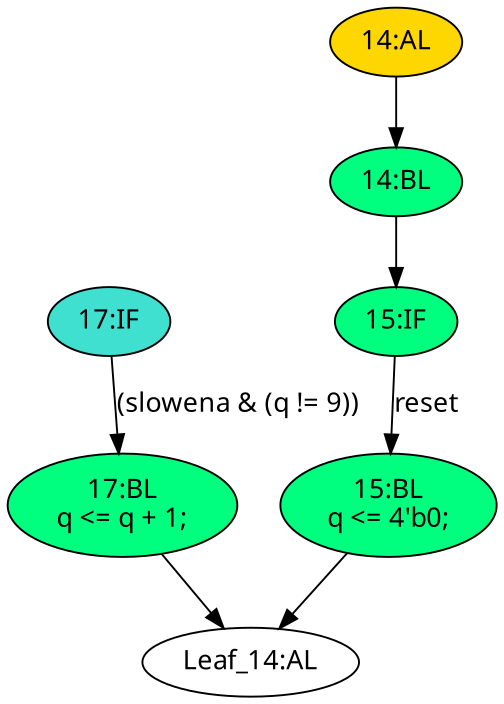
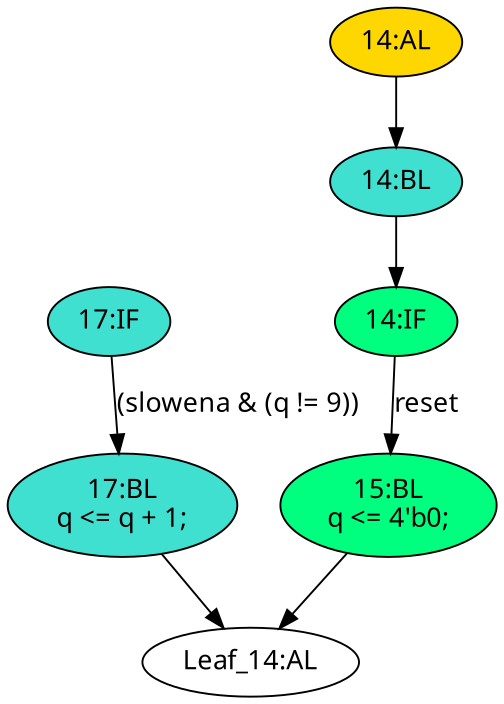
(396, 182) -> (396, 182)
(396, 322) -> (396, 322)
(122, 505) -> (122, 505)
